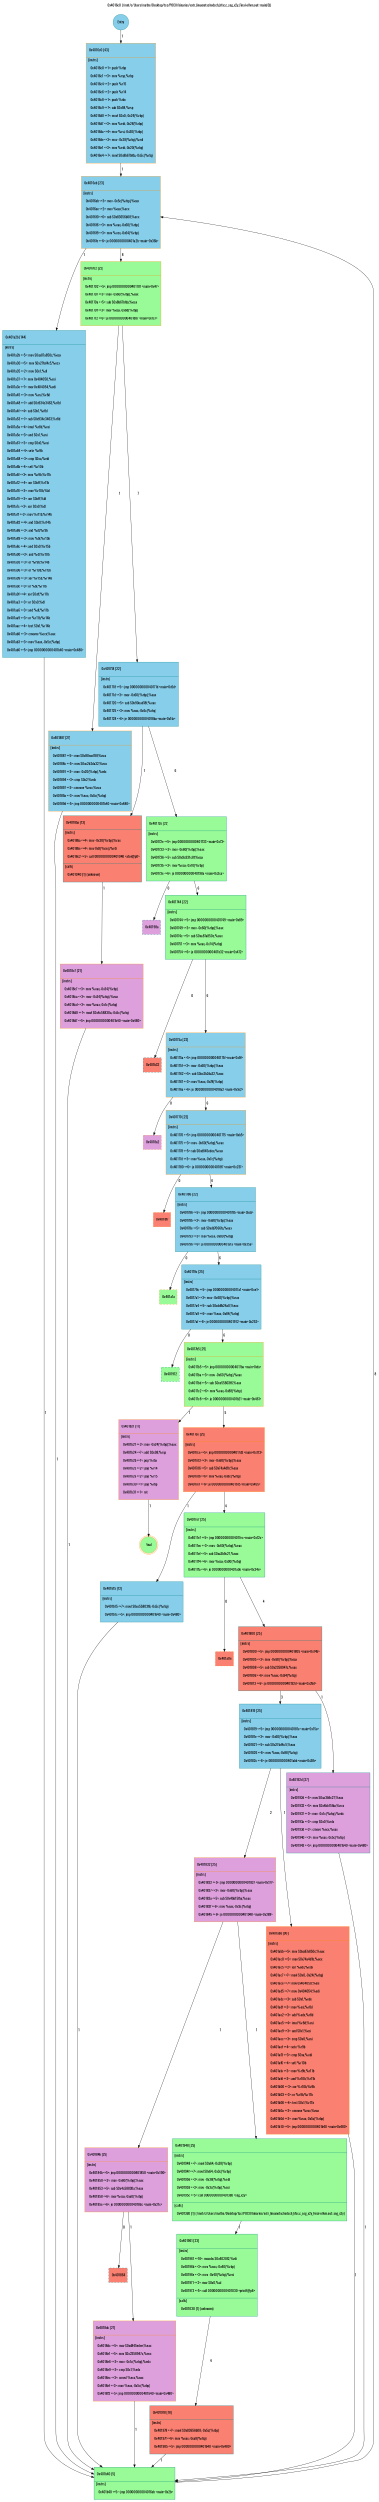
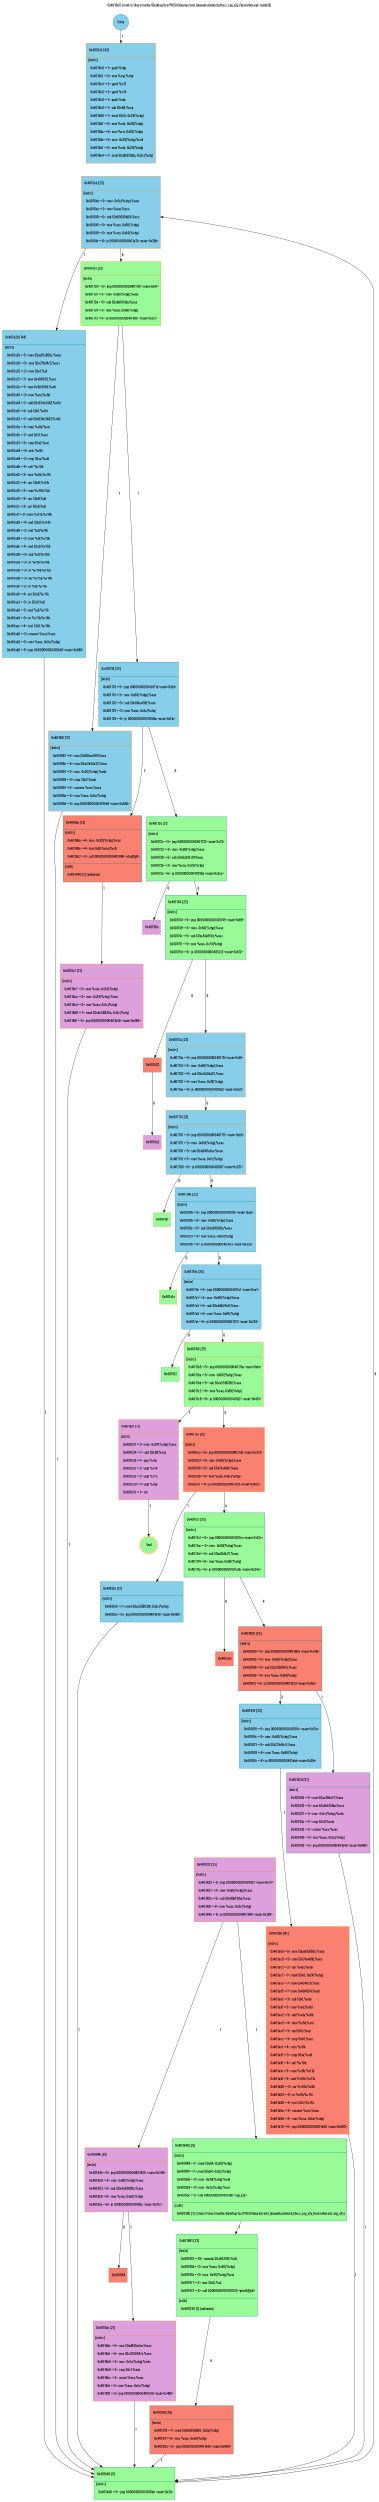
(121, 168) -> none
(162, 1114) -> (152, 1102)
(162, 1220) -> (162, 1220)
(258, 1812) -> none
